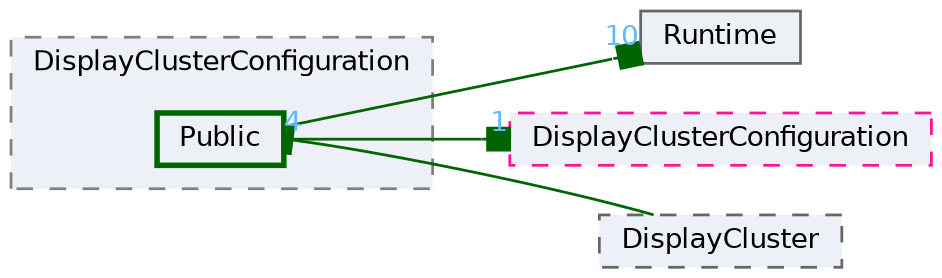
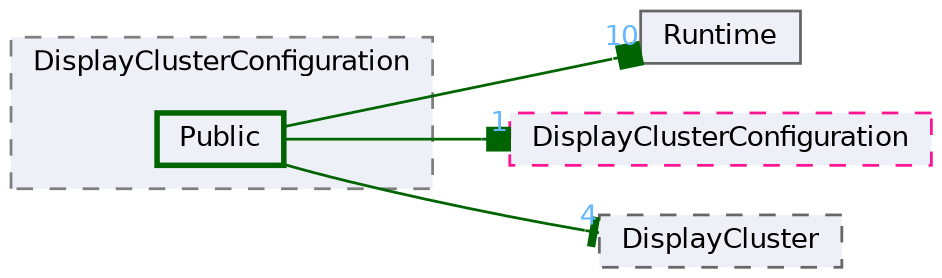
(477, 173) -> (449, 204)
